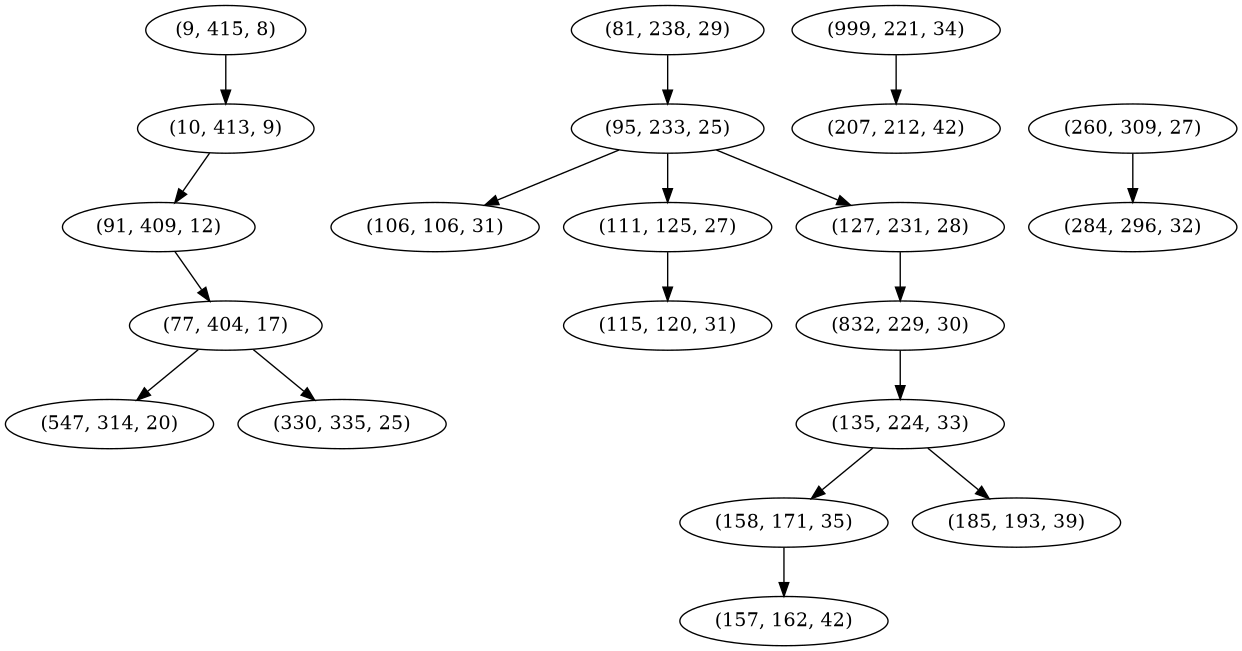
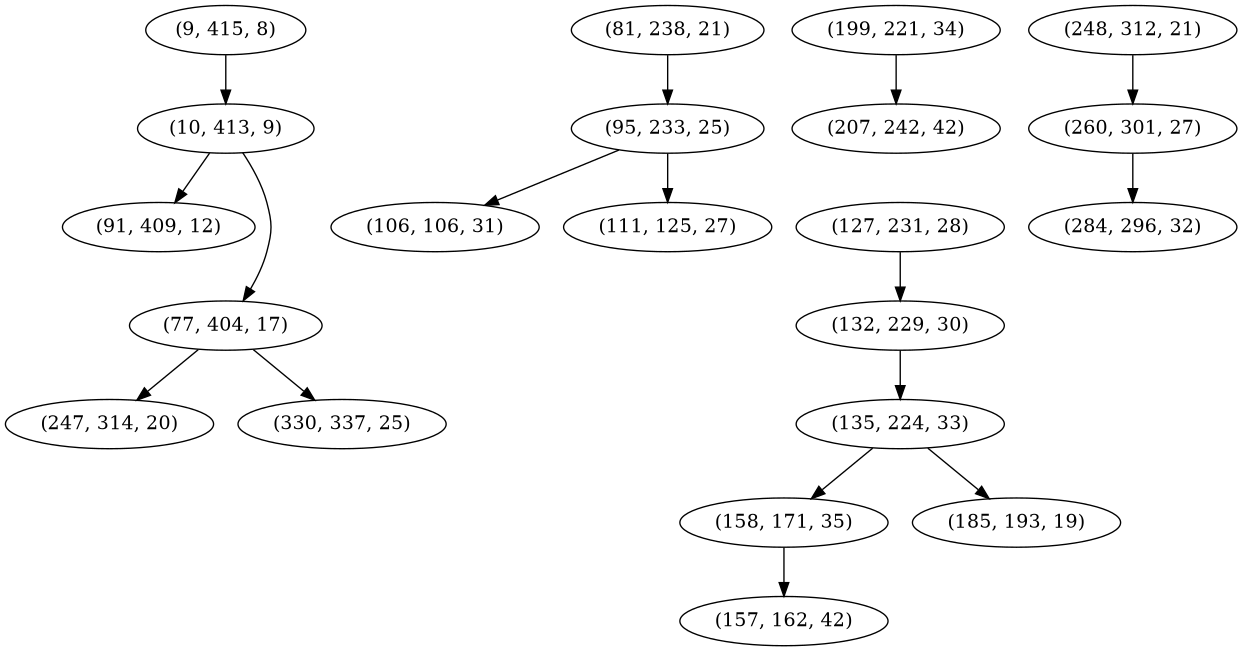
(668, 30) -> (668, 30)
(896, 30) -> (896, 30)
none -> (1133, 30)
(896, 129) -> (896, 129)
(1133, 129) -> (1133, 129)
(777, 175) -> none
(188, 271) -> (270, 220)
(668, 326) -> none
(900, 326) -> (900, 326)
(110, 424) -> (110, 424)
(342, 424) -> (342, 424)
(1017, 523) -> (1017, 523)
